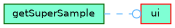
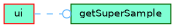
(118, 14) -> (48, 14)
